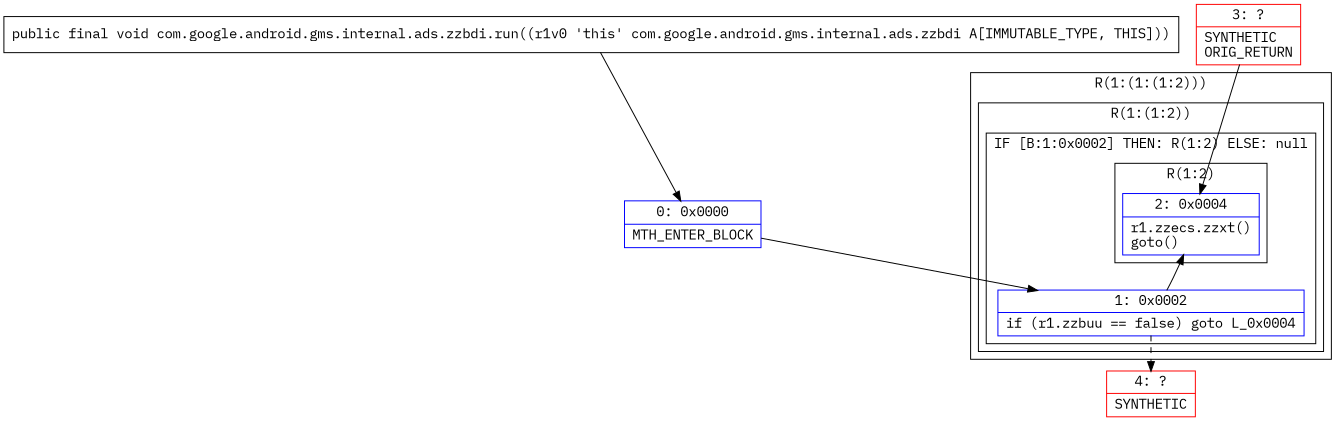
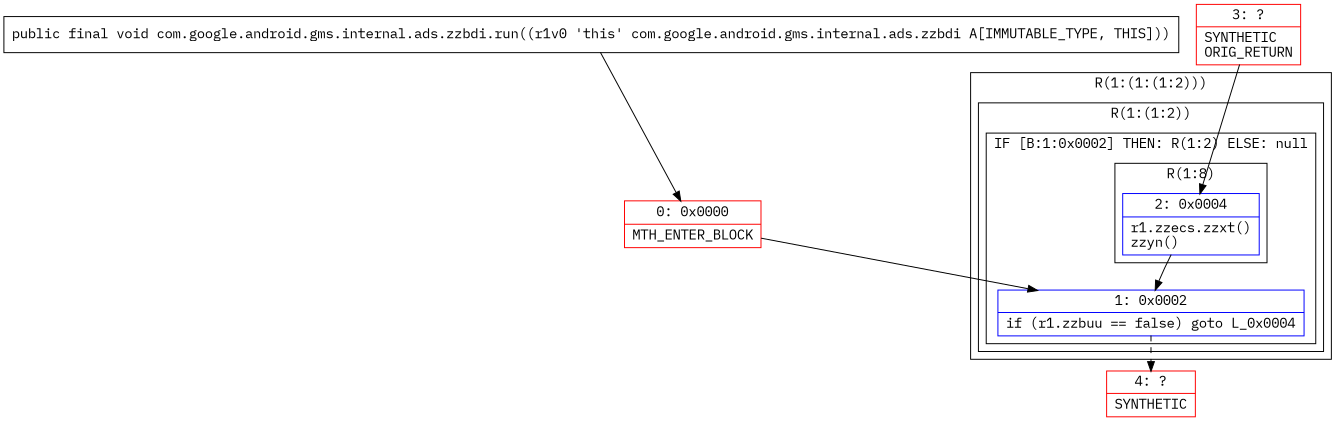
(1191, 175) -> (1191, 175)
(693, 224) -> (693, 224)
(1155, 243) -> (1155, 243)
(1174, 277) -> (1164, 269)
